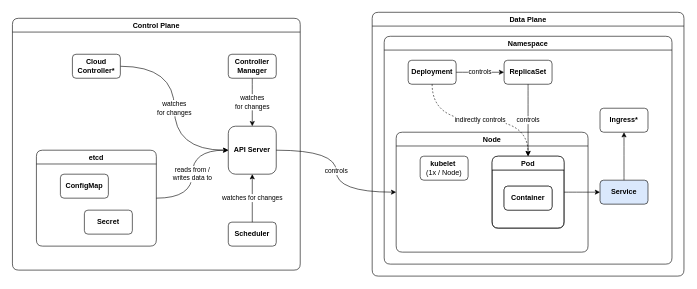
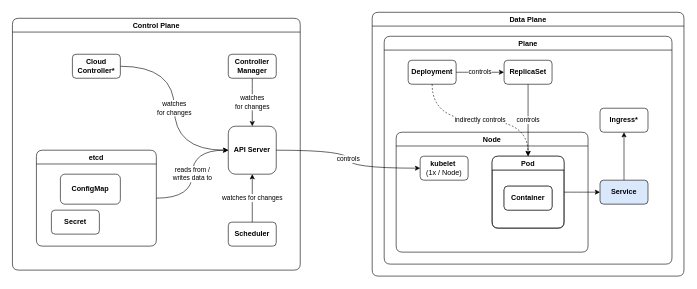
(528, 44) -> (528, 44)
(337, 174) -> (336, 153)
(84, 186) -> (90, 189)
(108, 222) -> (75, 222)
